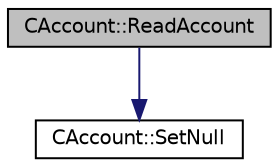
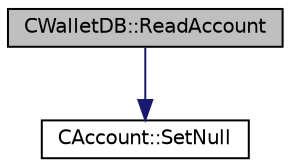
(139, 28) -> (145, 28)
